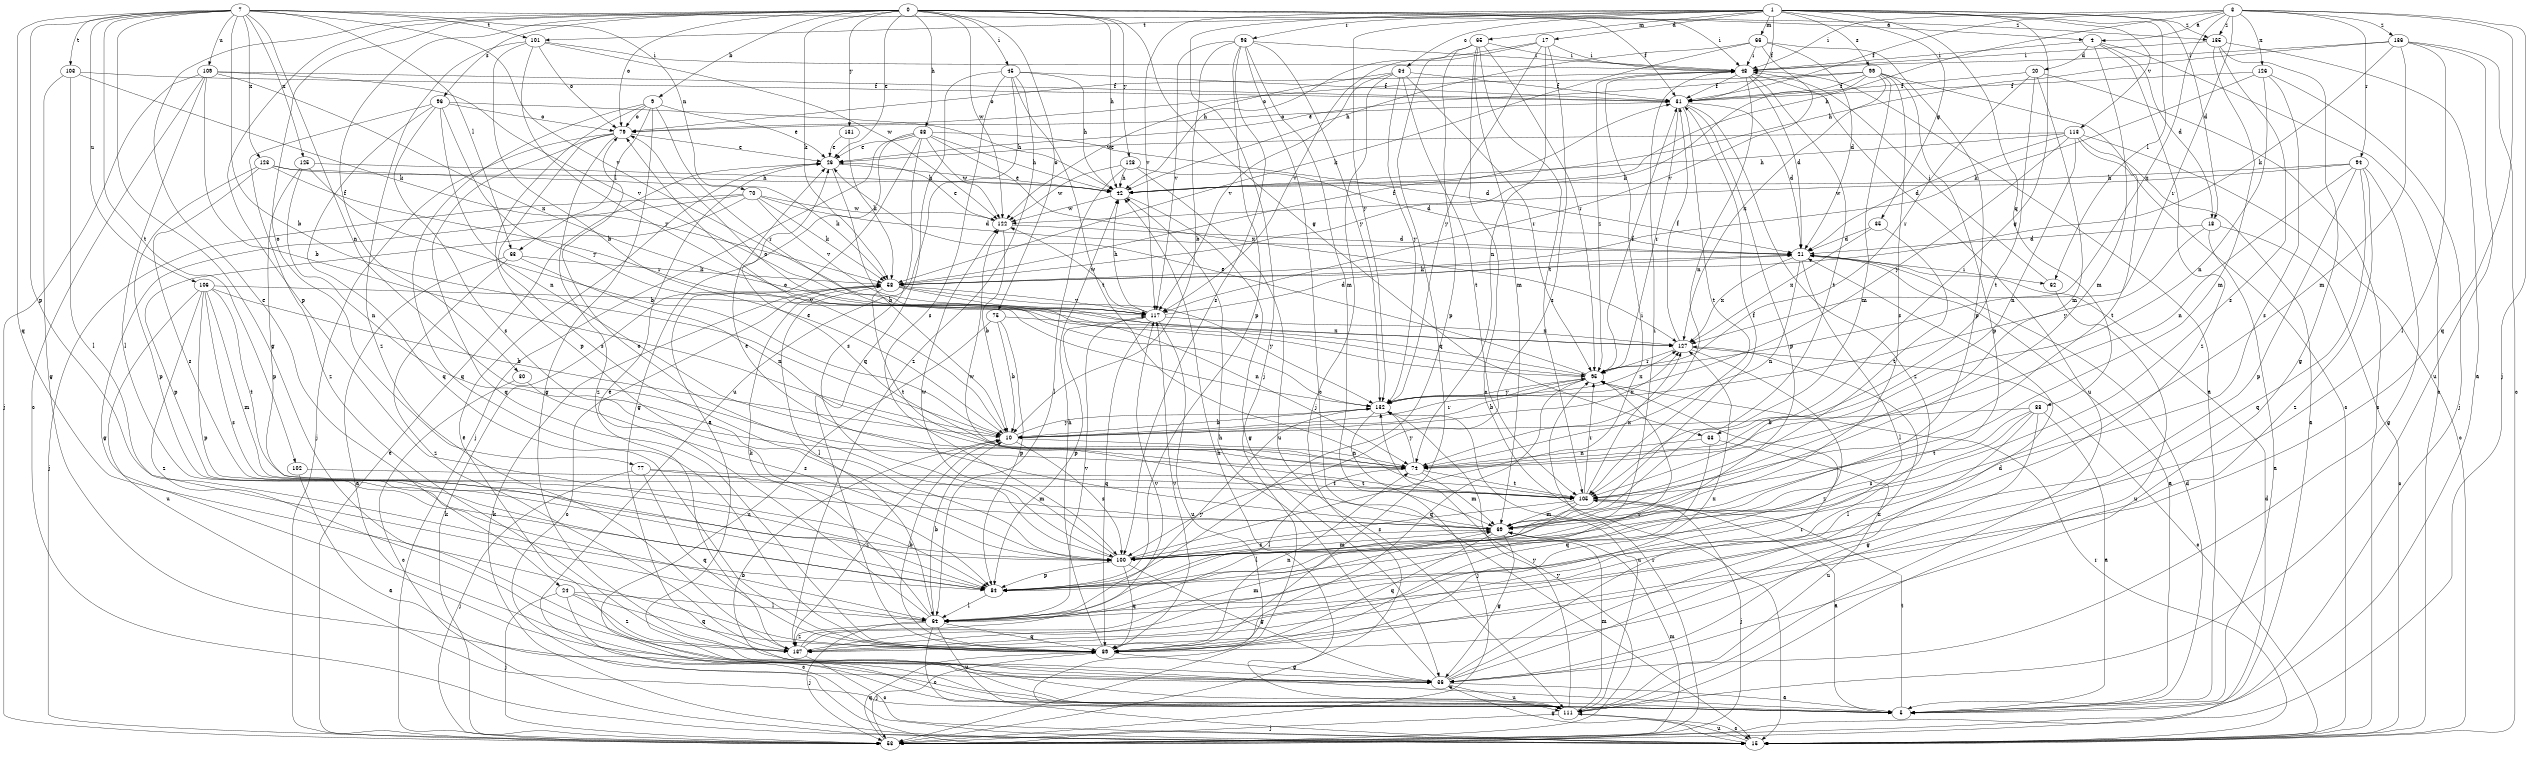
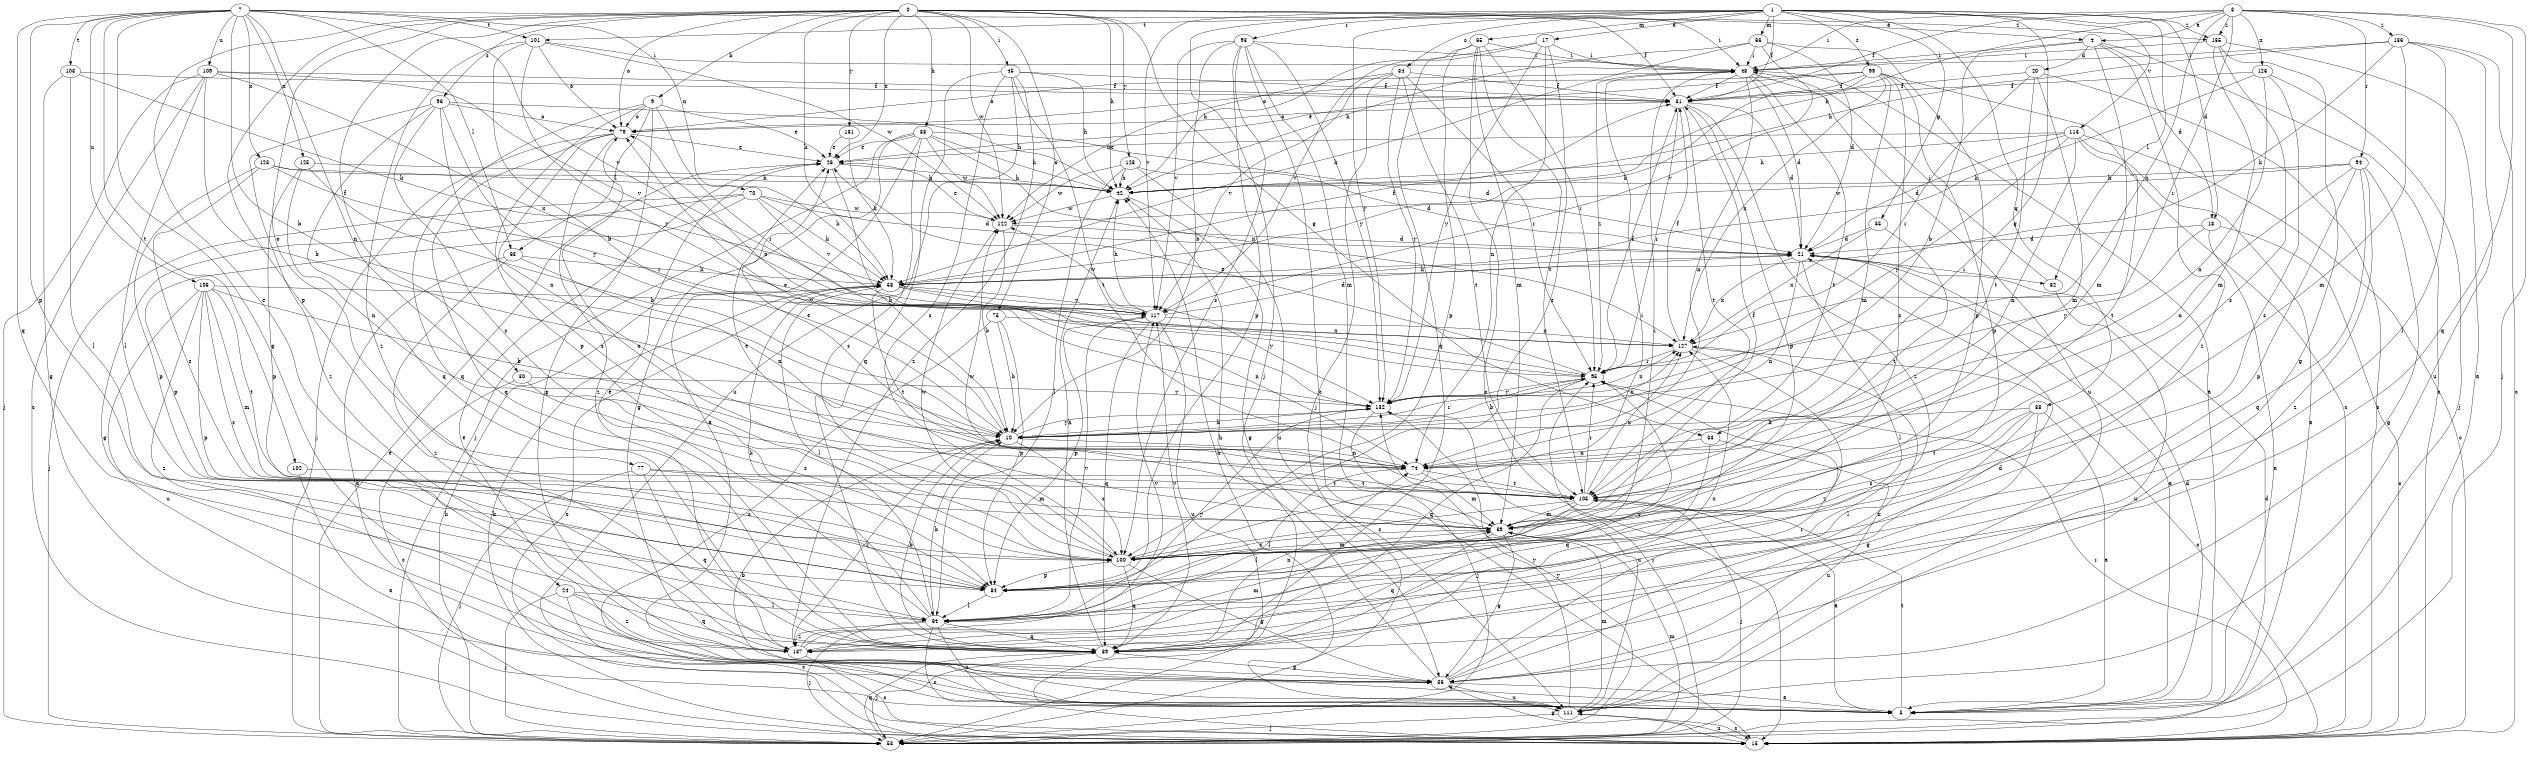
(1018, 178) -> (1018, 178)
none -> (1618, 400)
(1407, 436) -> (949, 387)
